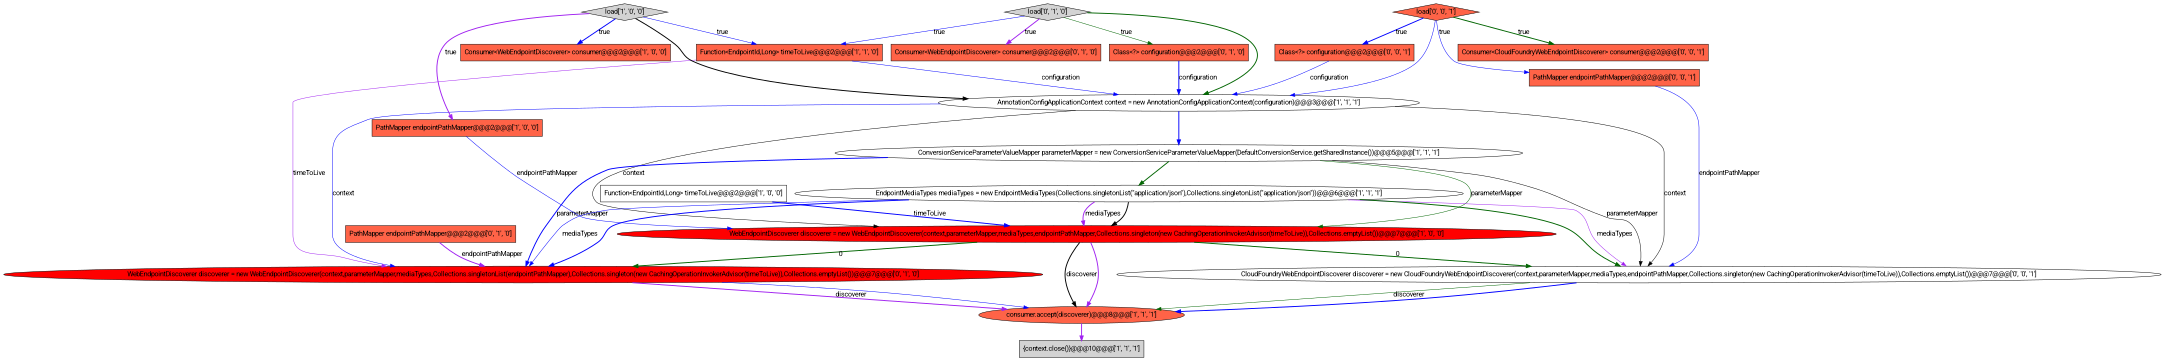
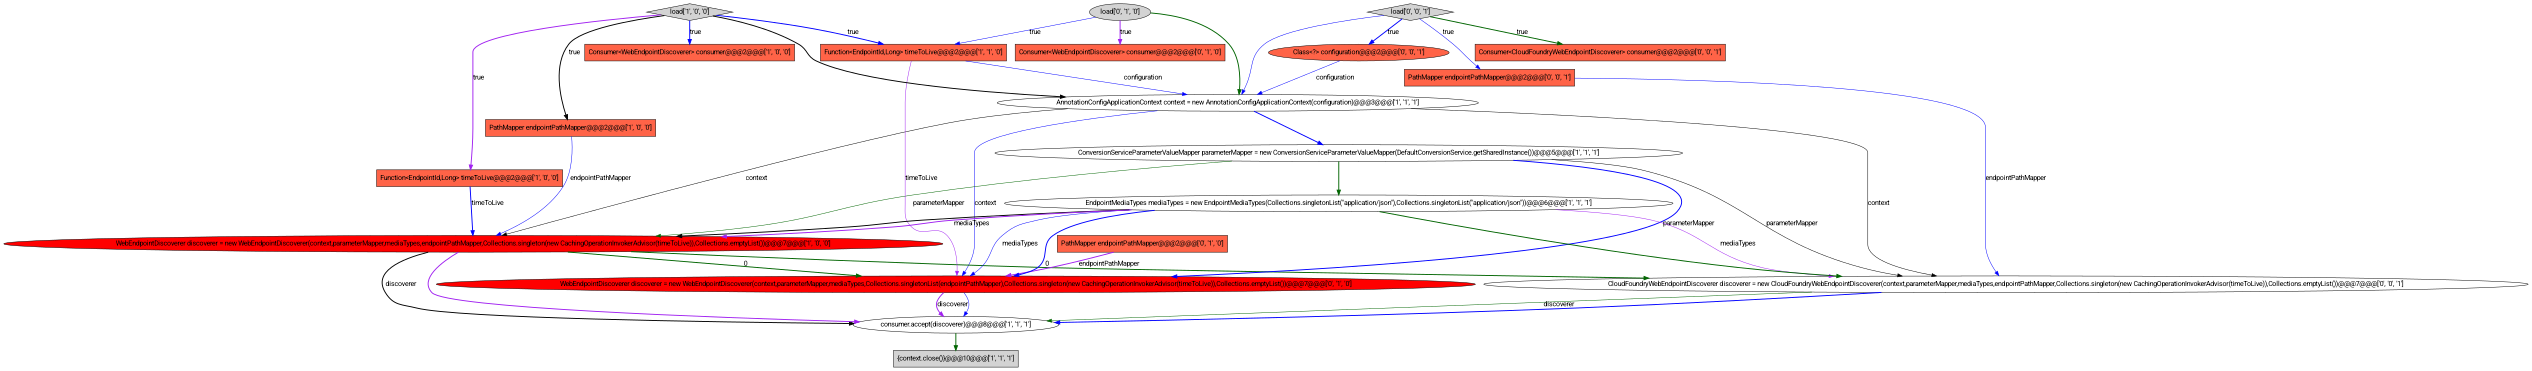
(1048, 12) -> (1120, 12)
(1436, 12) -> (1410, 12)
(478, 28) -> (580, 36)
(697, 30) -> (798, 26)
none -> (509, 35)
(1179, 53) -> none
(1344, 53) -> (1359, 53)
(694, 194) -> (470, 178)
(1082, 315) -> (956, 325)
(1082, 330) -> (956, 339)
